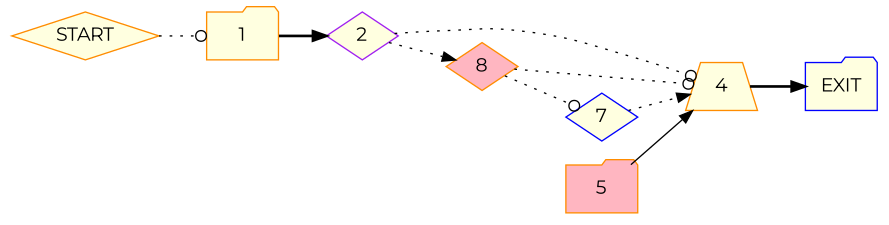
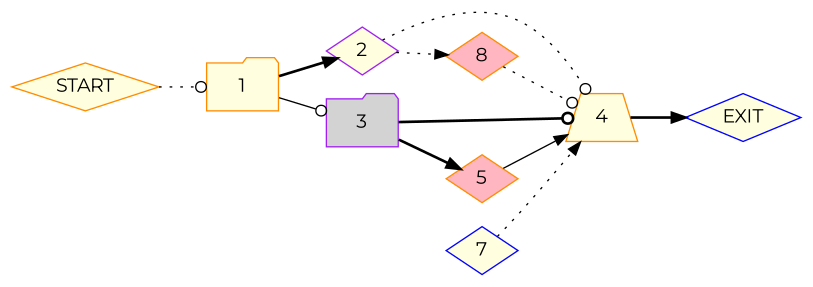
(841, 86) -> (743, 118)
(537, 90) -> none
none -> (362, 123)
(602, 189) -> (482, 179)
